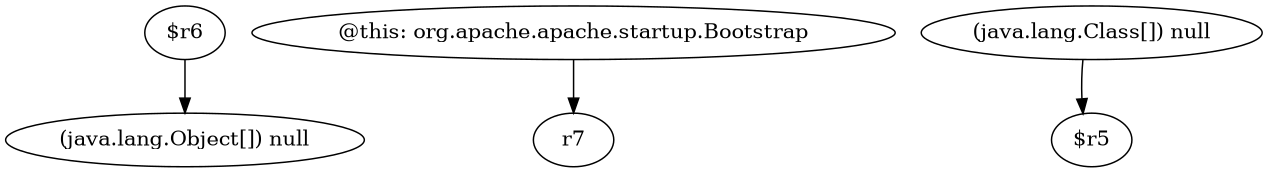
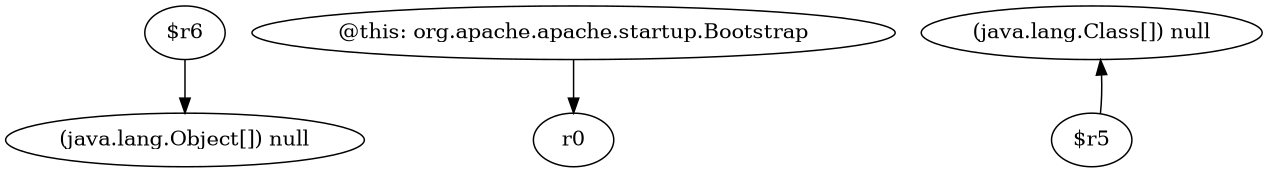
(1082, 79) -> (1102, 94)
(574, 140) -> (574, 140)
